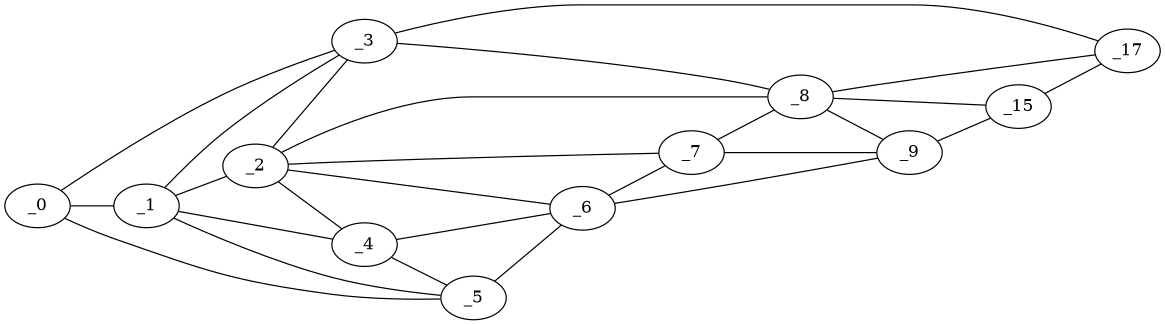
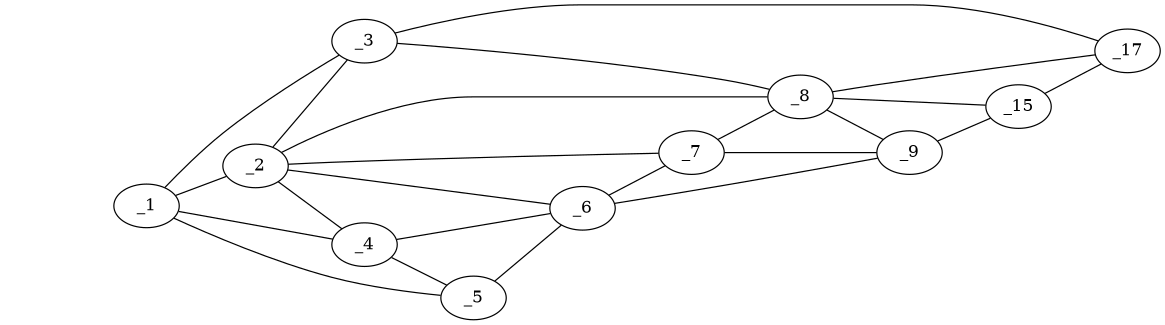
(38, 206) -> none
